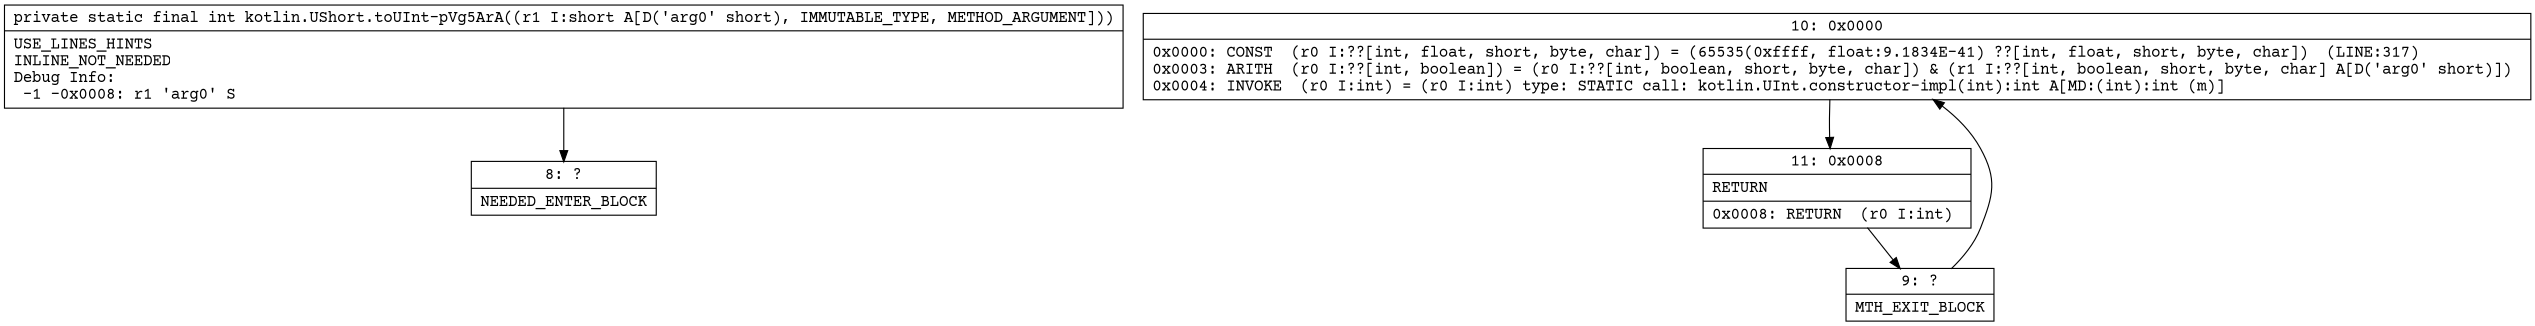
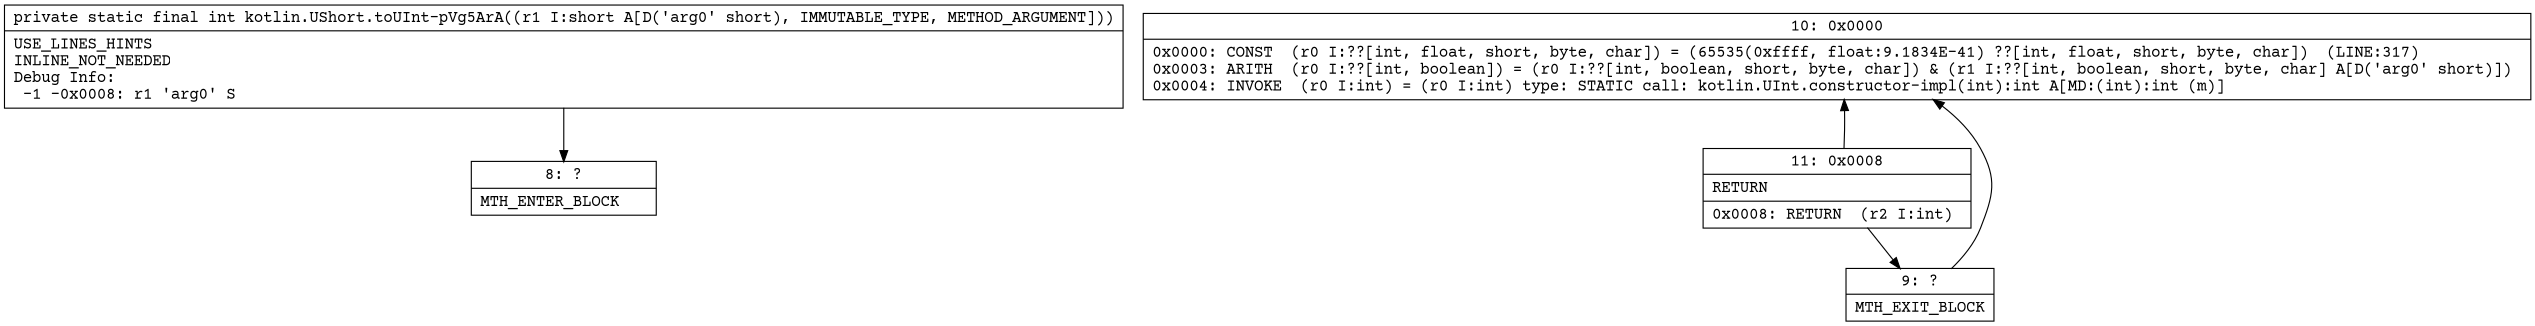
(1829, 118) -> (1845, 130)
(564, 201) -> (550, 201)
(1837, 214) -> (1837, 214)
